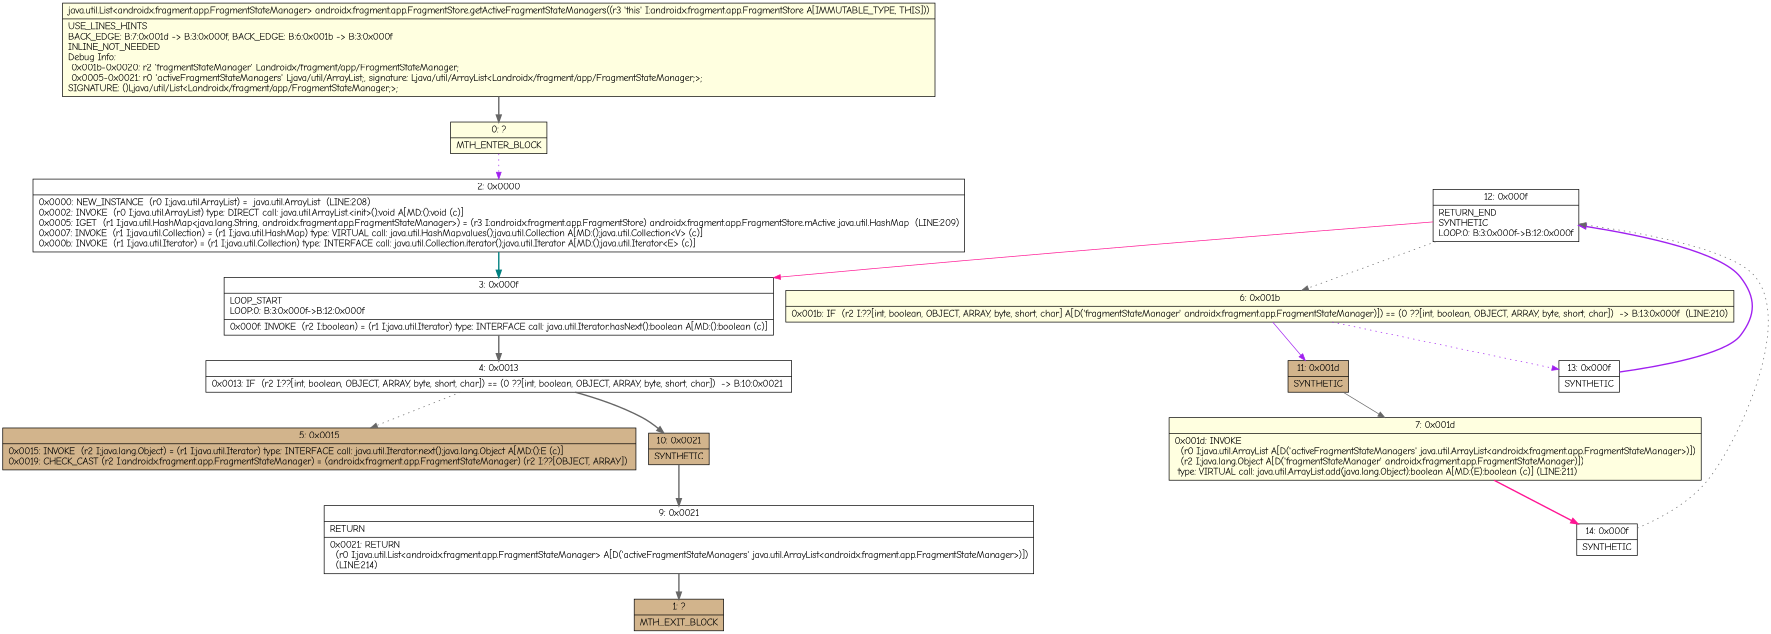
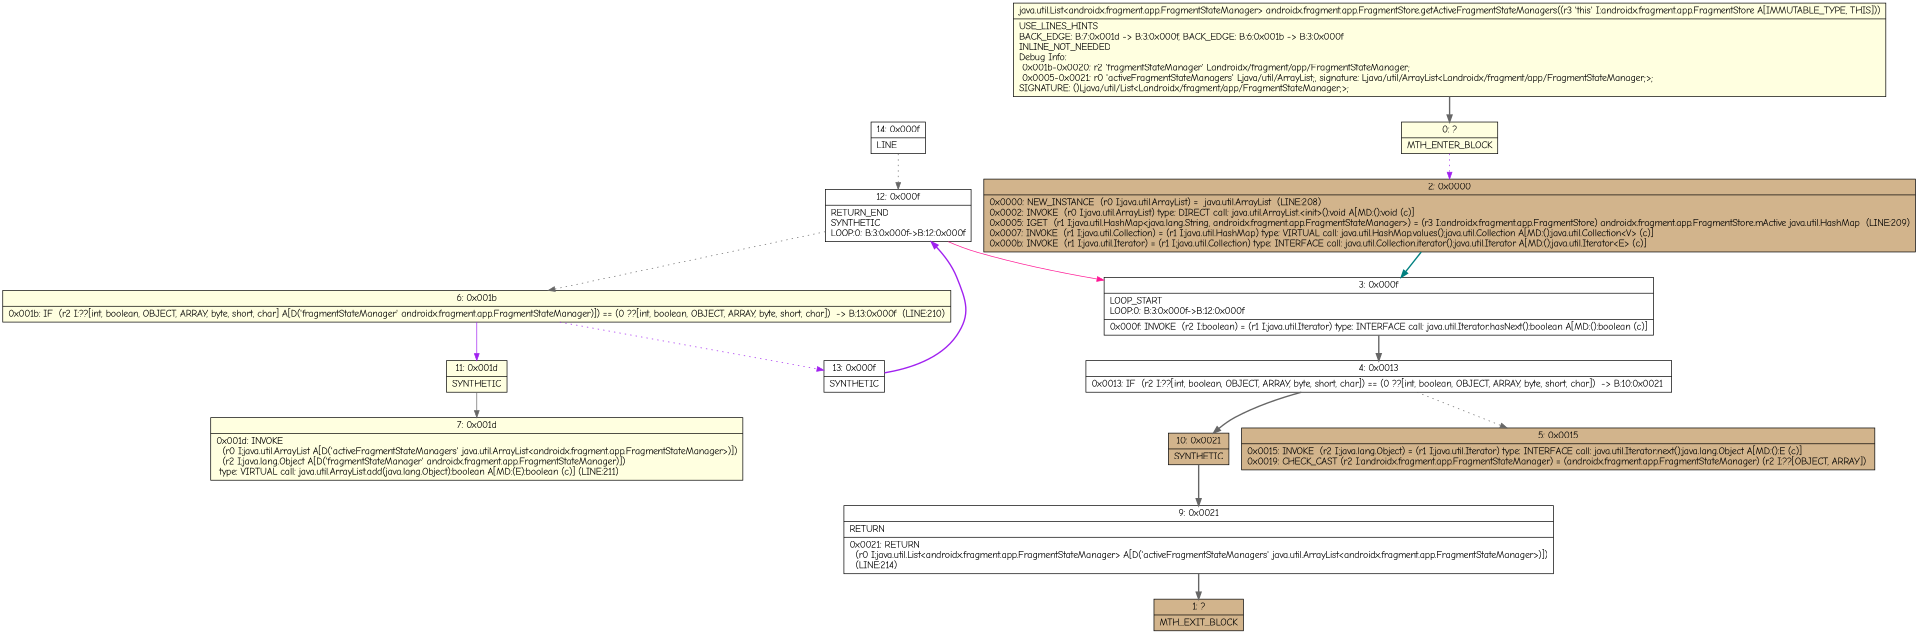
(499, 216) -> (1450, 216)
(1318, 376) -> (477, 376)
(1533, 500) -> none
(1607, 547) -> (887, 145)
